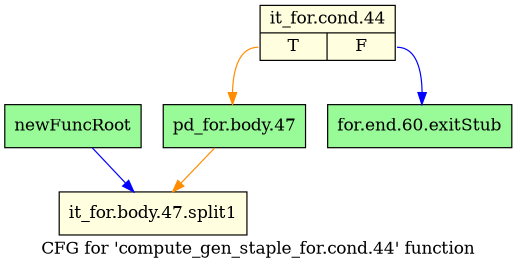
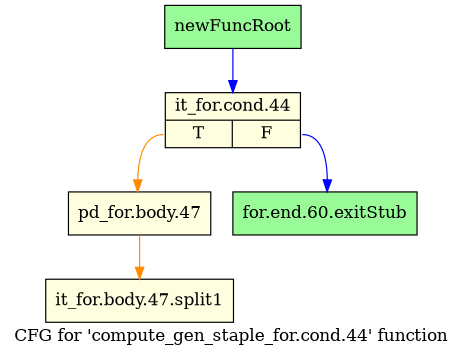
(234, 126) -> (140, 213)
(109, 165) -> (233, 65)
